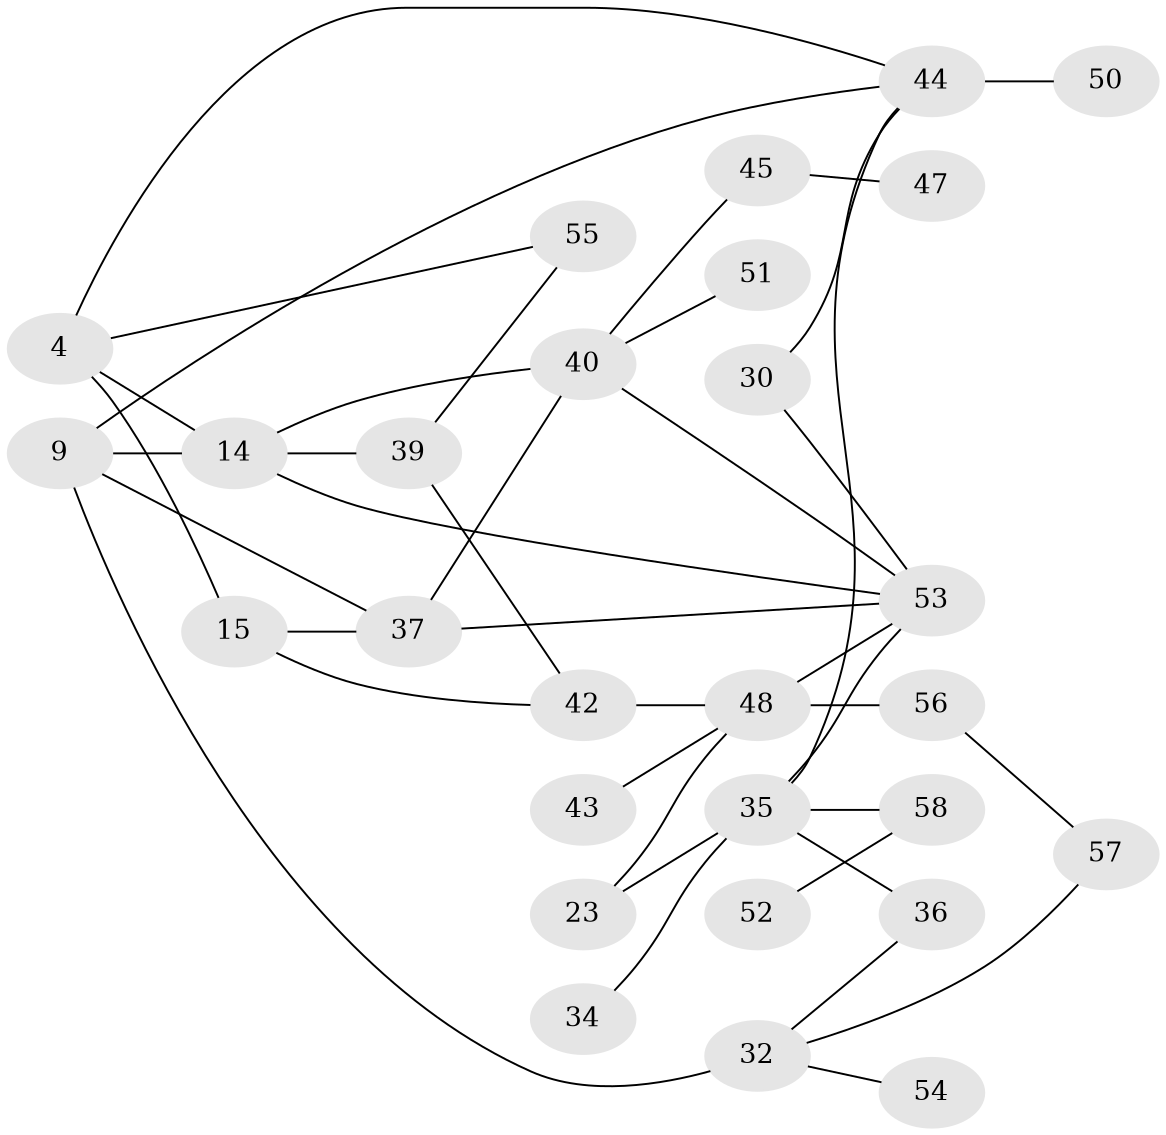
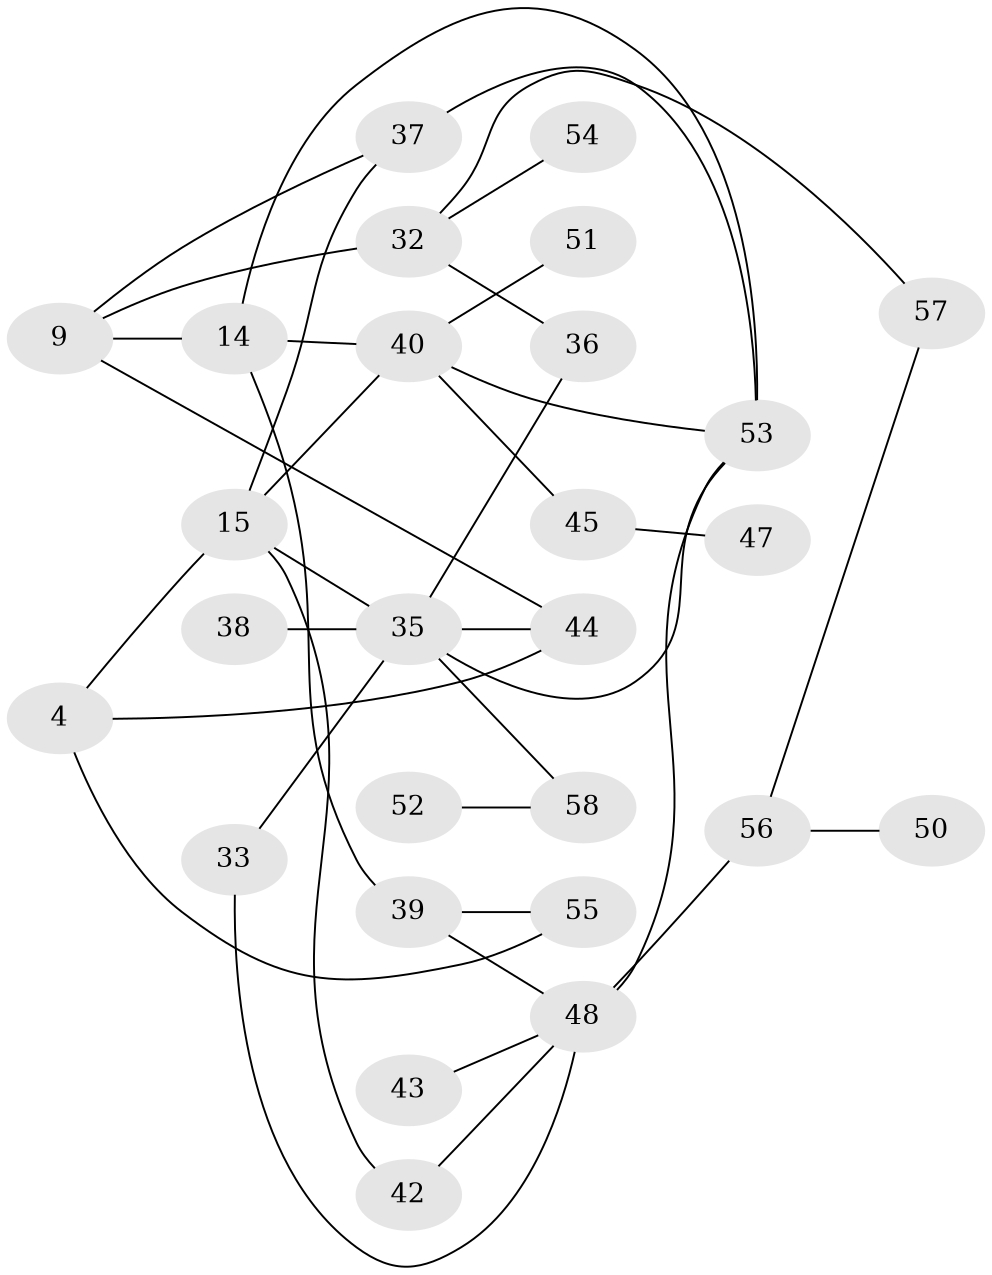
(1019, 81) -> (845, 831)
(758, 380) -> none
(154, 405) -> none
(496, 498) -> (322, 435)
none -> (322, 577)
(496, 579) -> (498, 966)
(583, 914) -> (234, 860)
(583, 1019) -> (234, 629)
